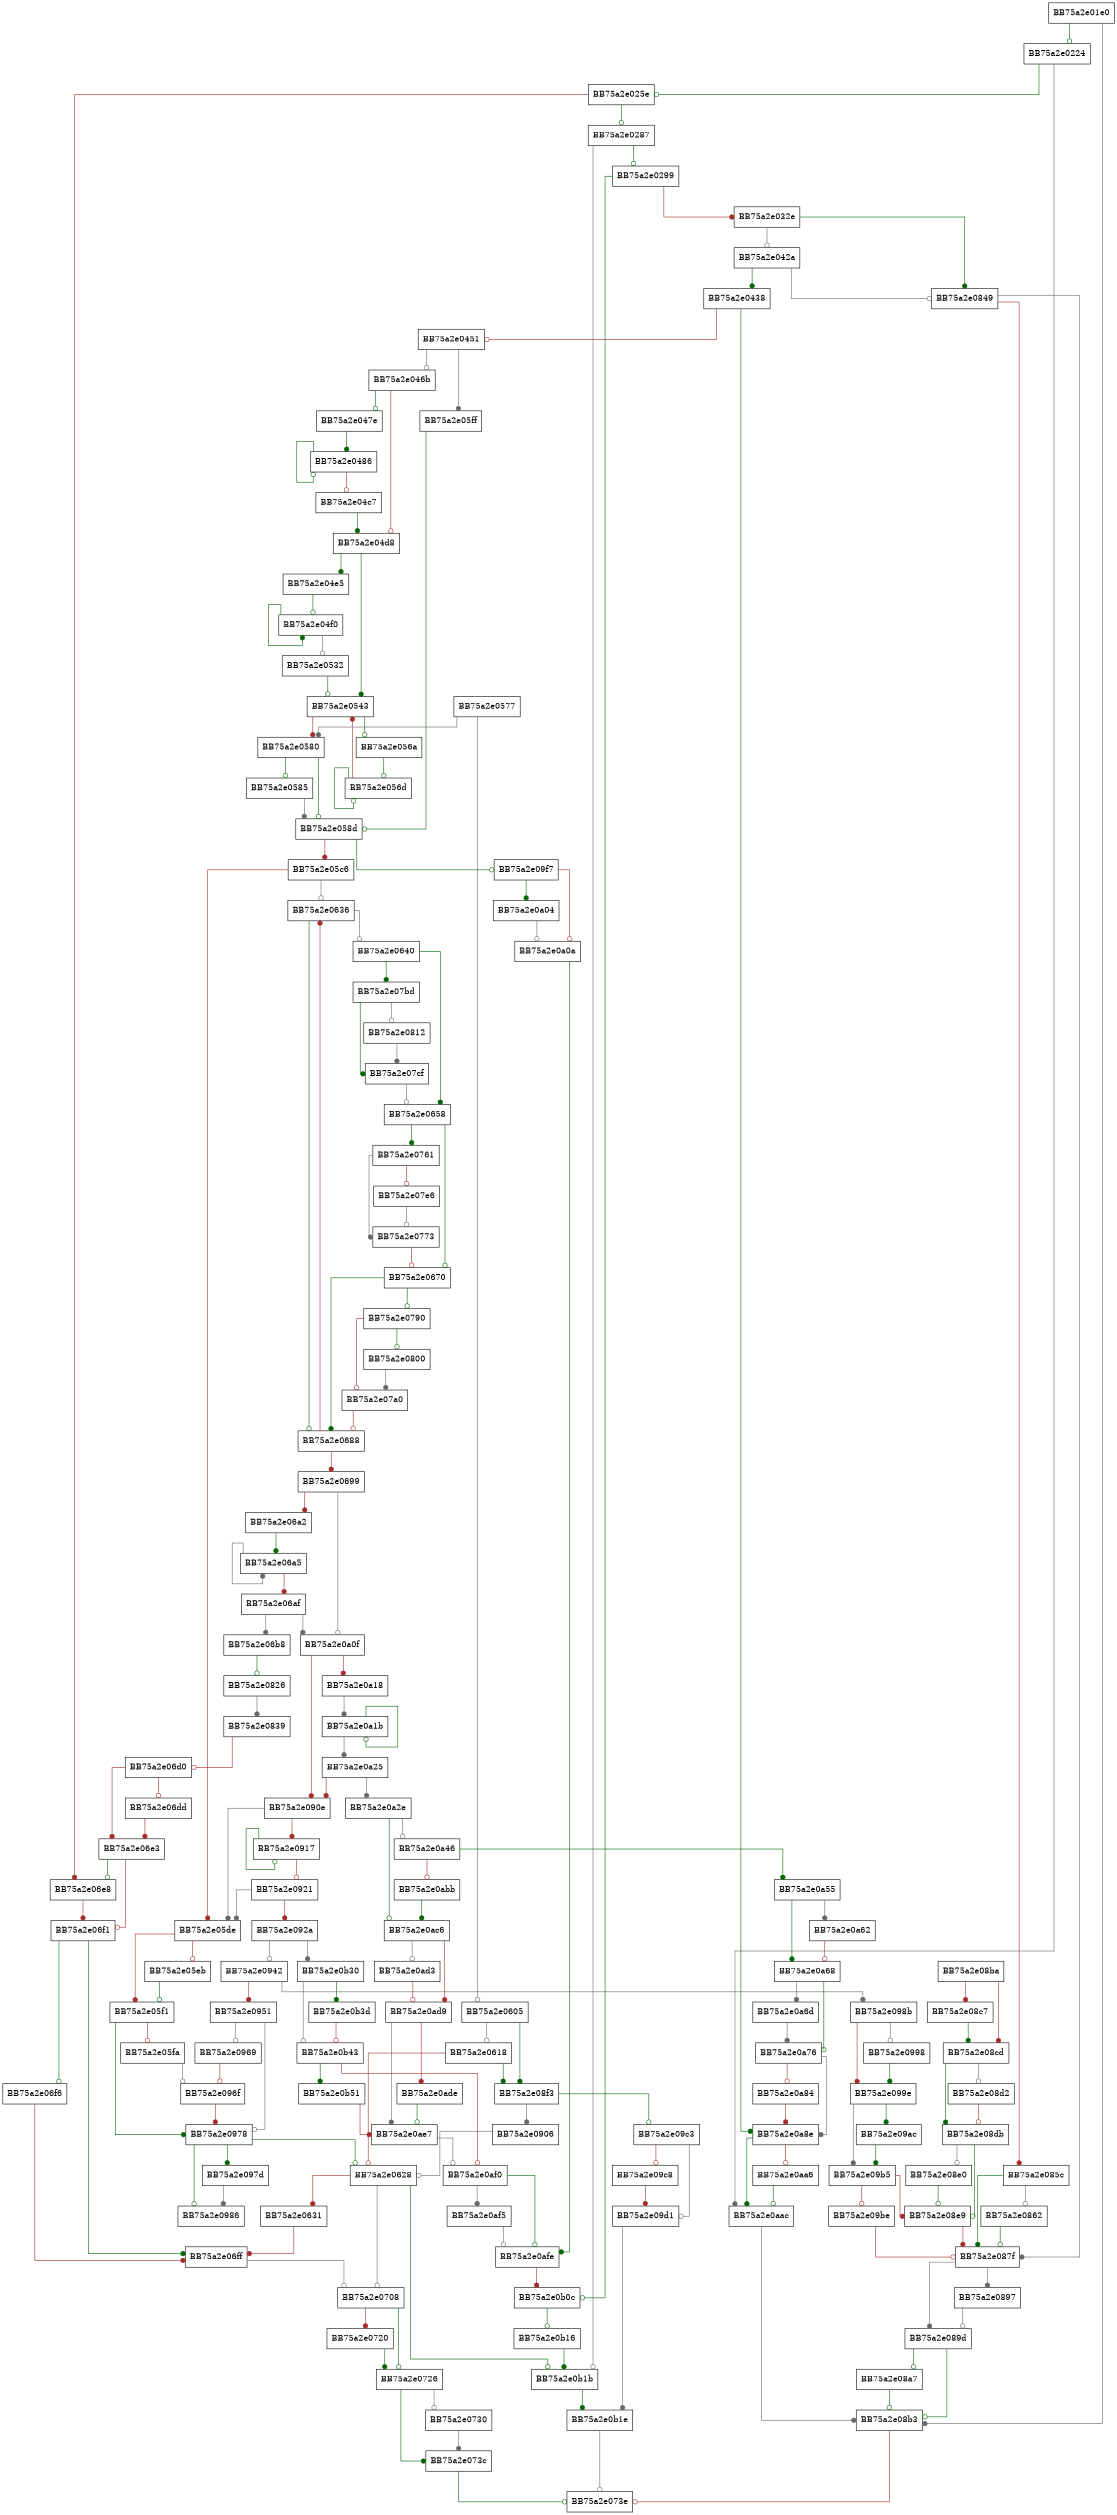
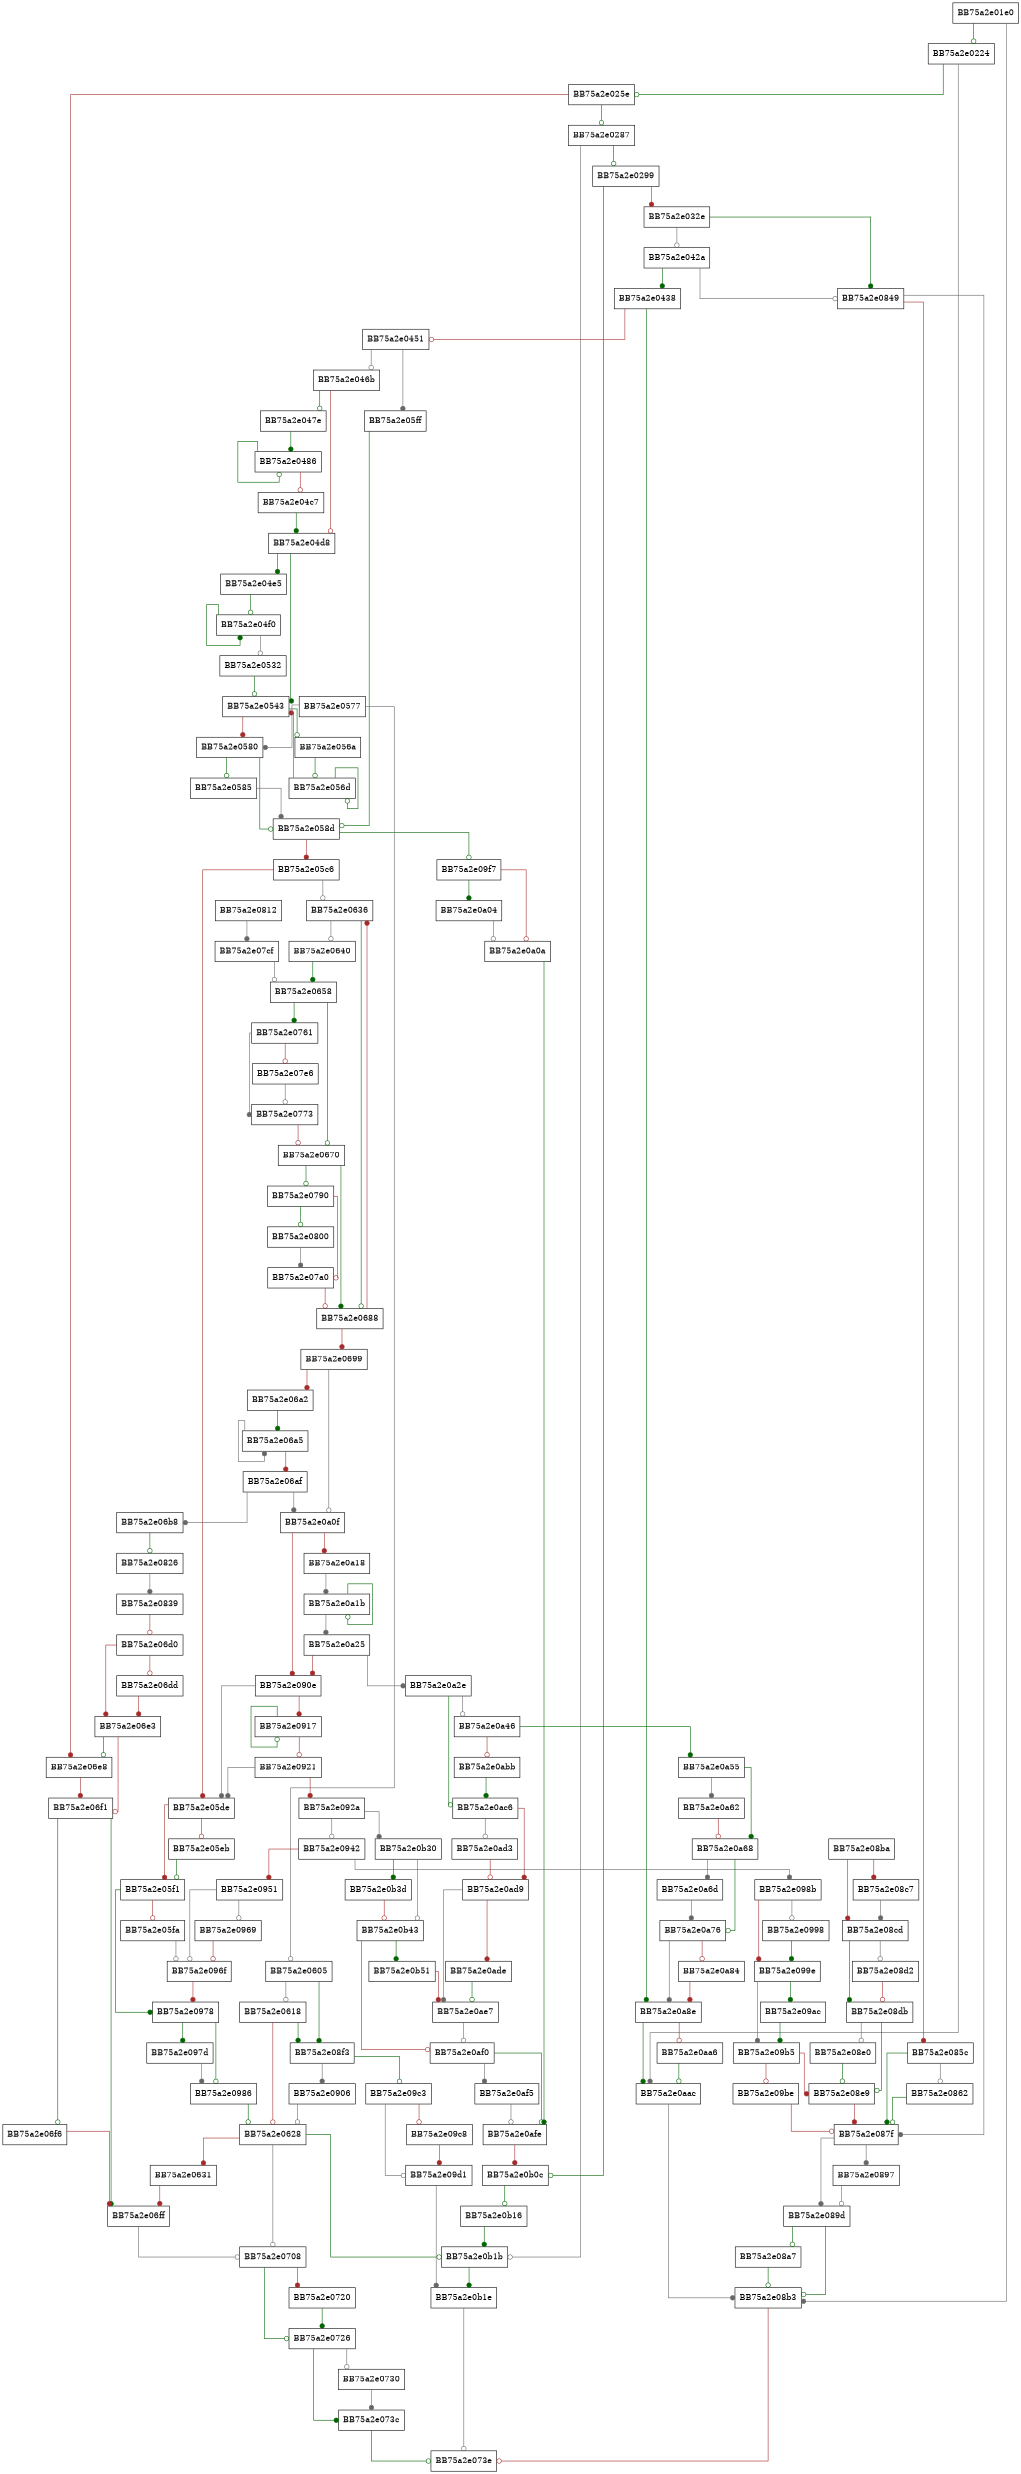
(386, 992) -> none
(968, 2030) -> (881, 1908)
(265, 2080) -> (190, 1910)
(314, 2140) -> (248, 2112)
